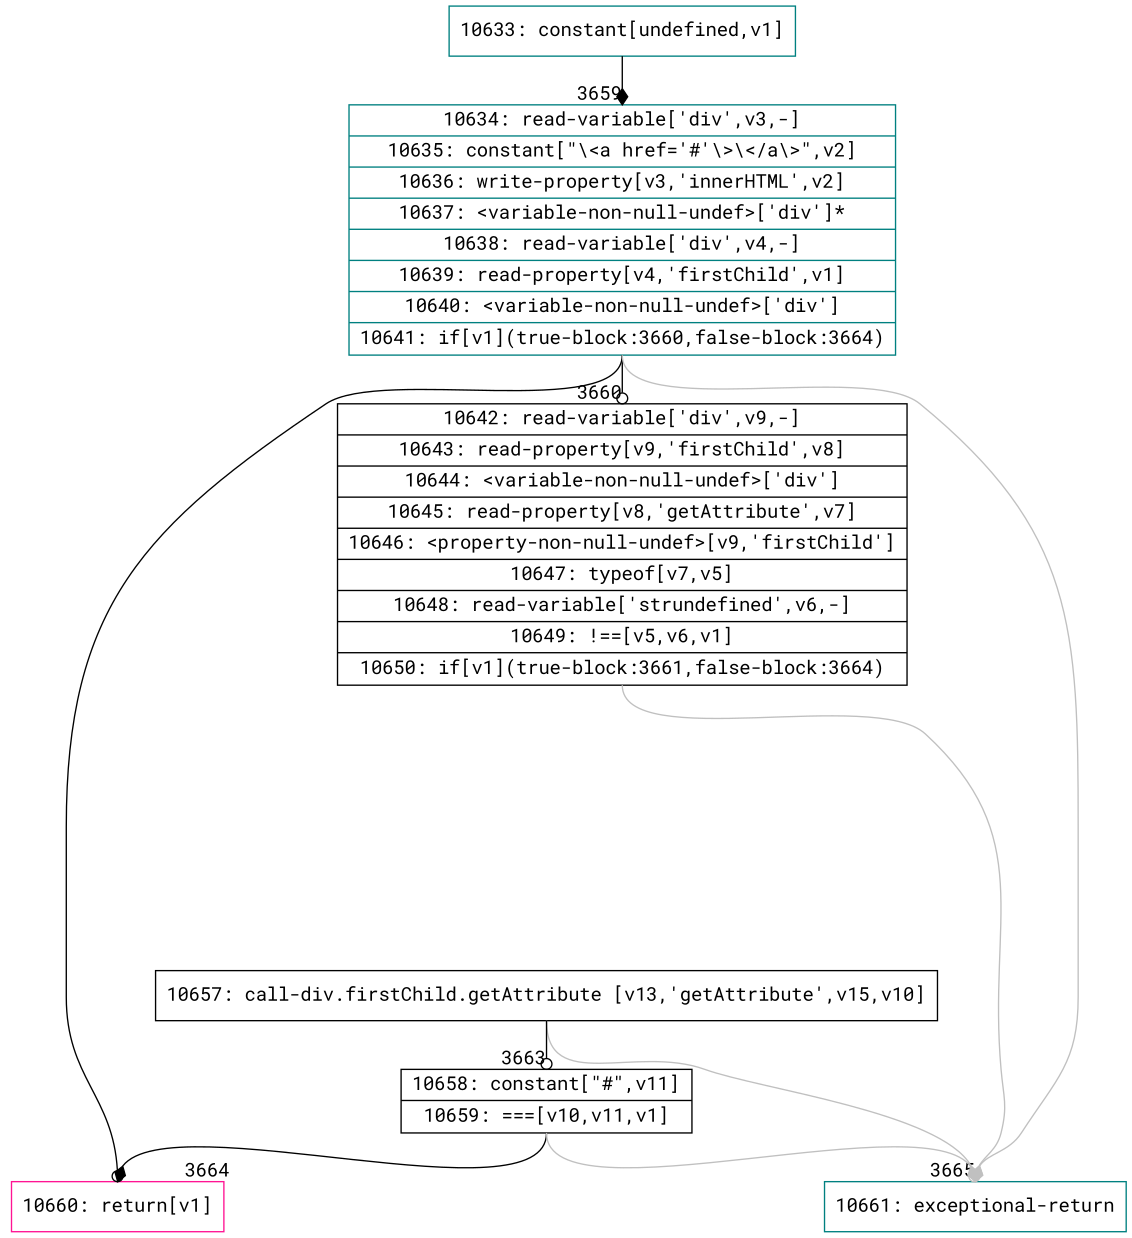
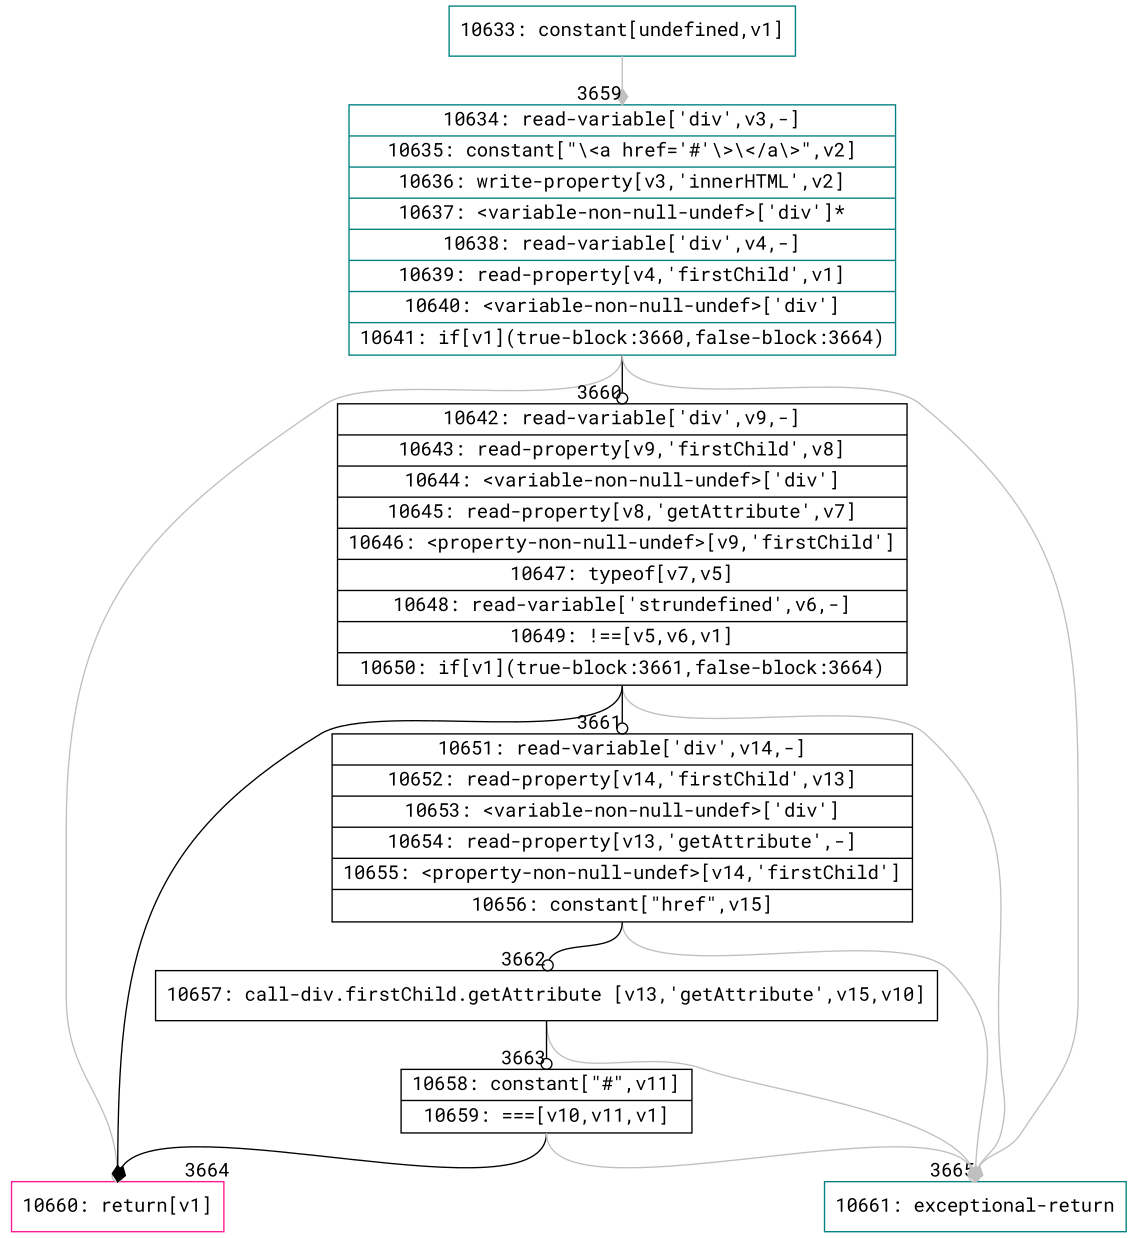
(622, 72) -> (622, 72)
(119, 594) -> (119, 594)
none -> (244, 789)
none -> (622, 828)
